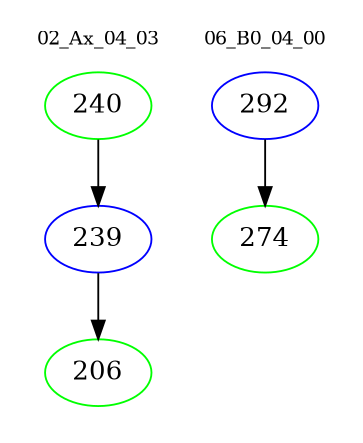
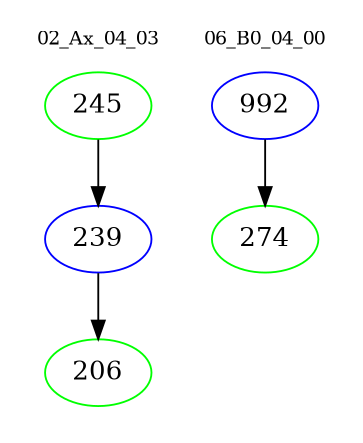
(98, 106) -> (98, 106)
(265, 106) -> (265, 106)
